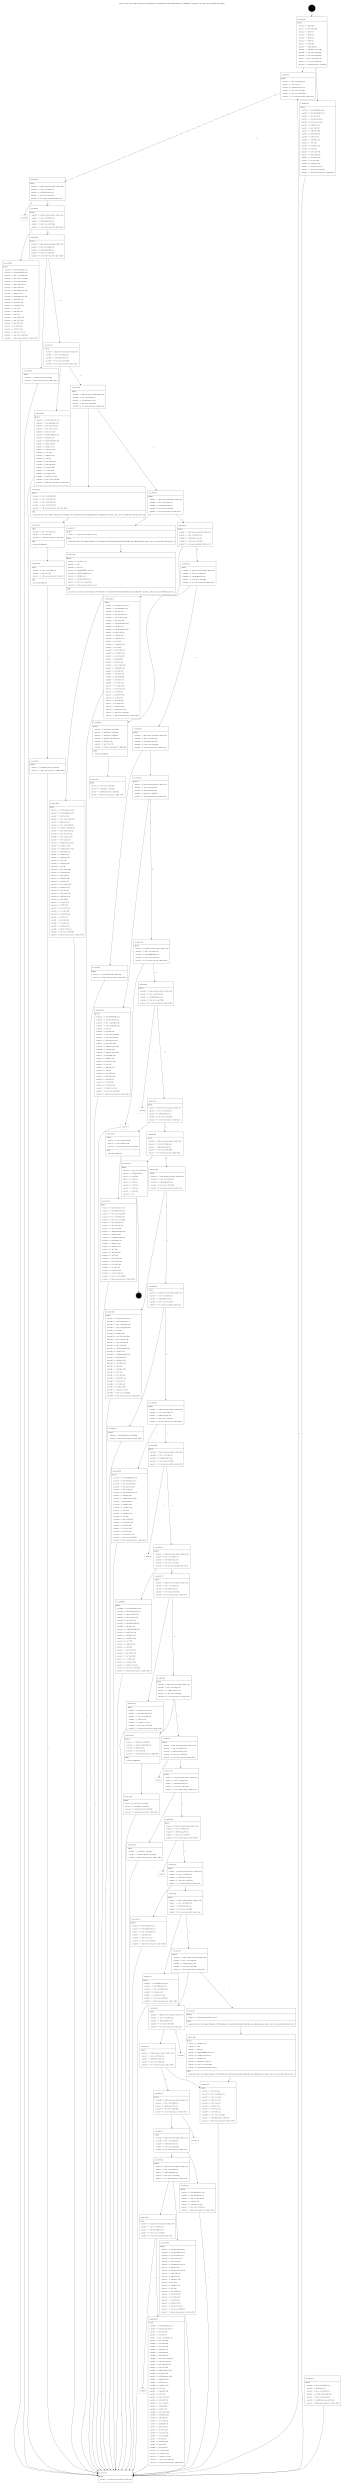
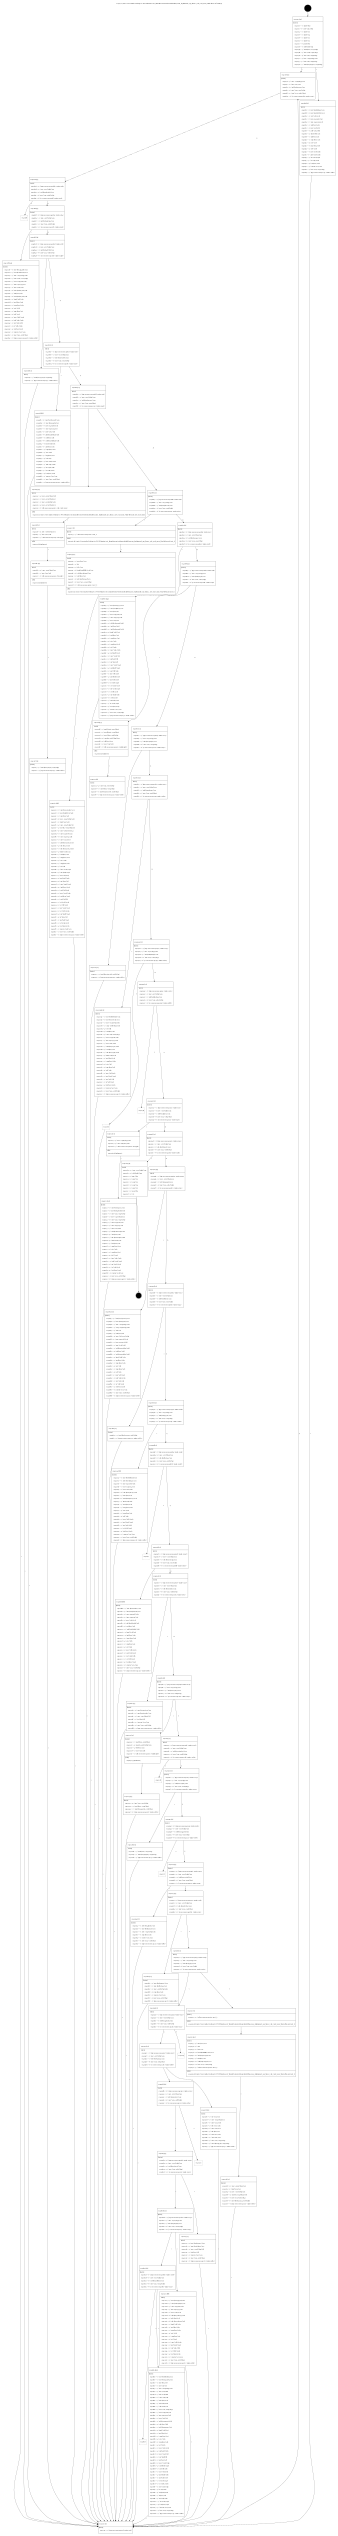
(230, 2079) -> (240, 2126)
